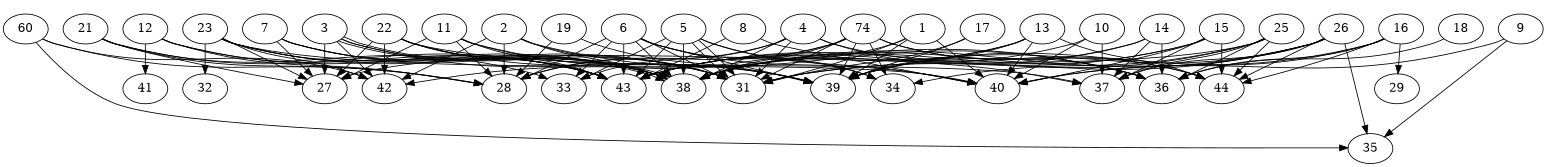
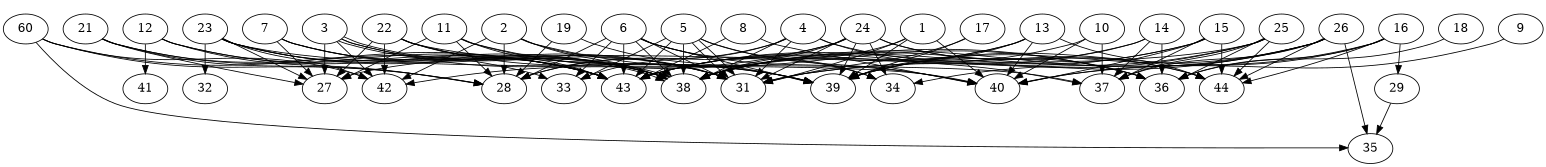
(863, 29) -> (863, 29)
none -> (321, 59)
(1449, 86) -> (1385, 115)
